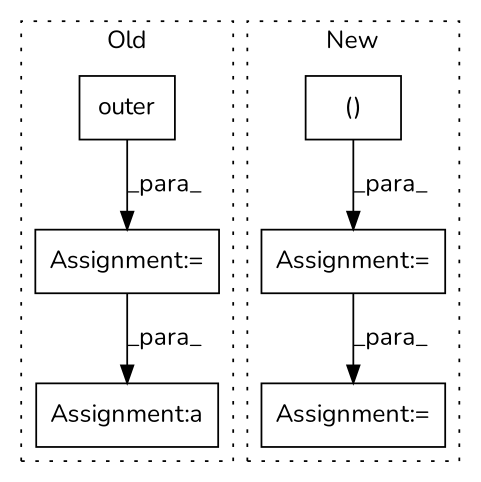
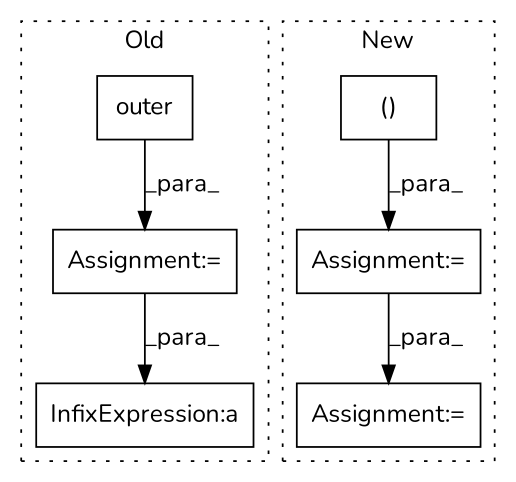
(127, 415) -> (145, 415)
